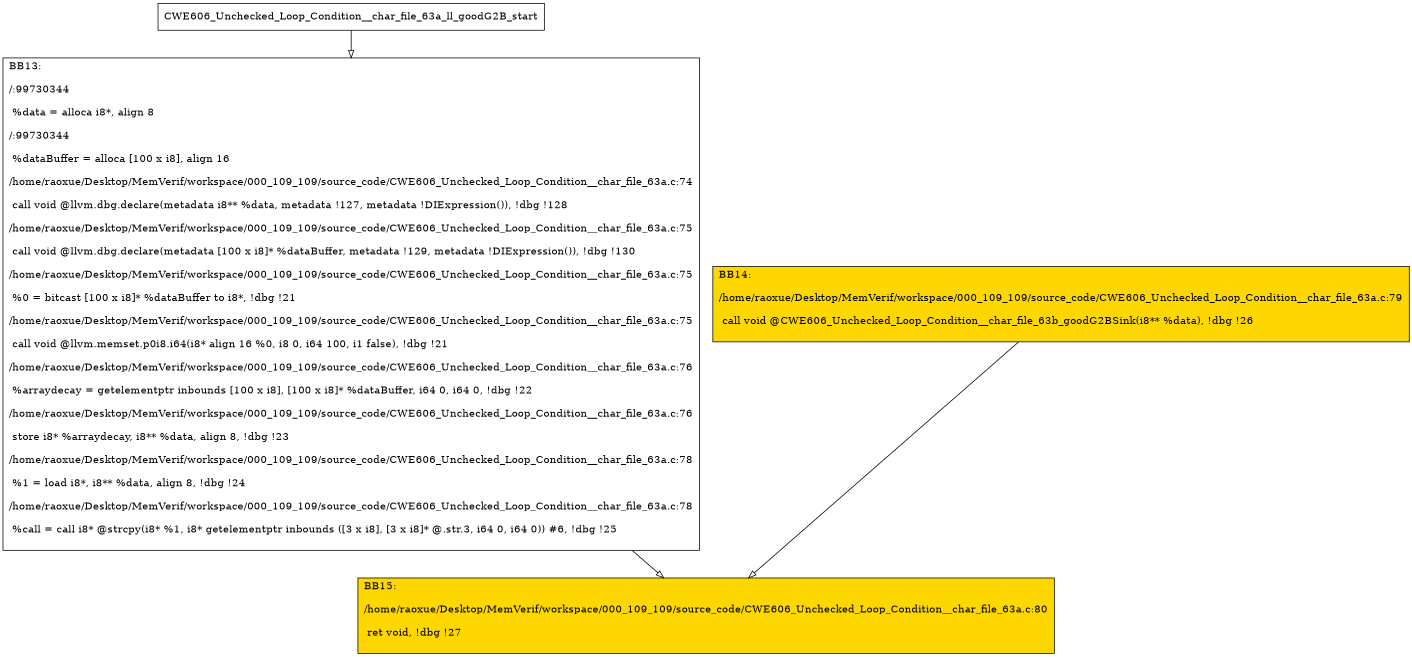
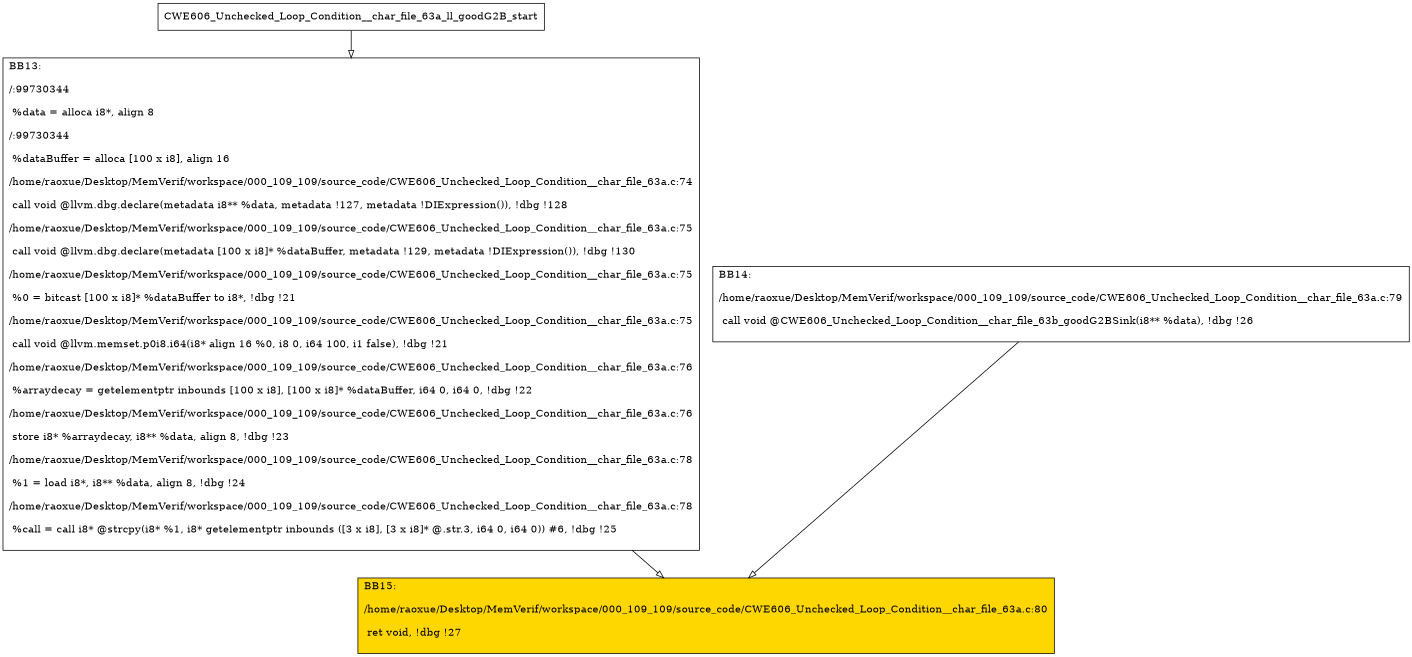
(1061, 304) -> (1061, 304)
